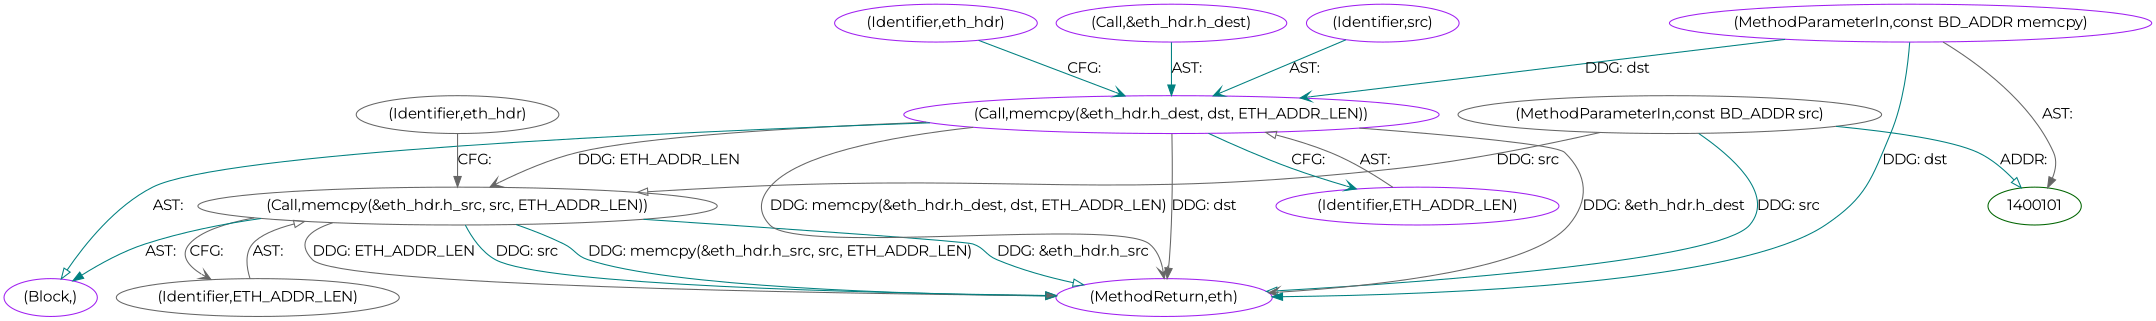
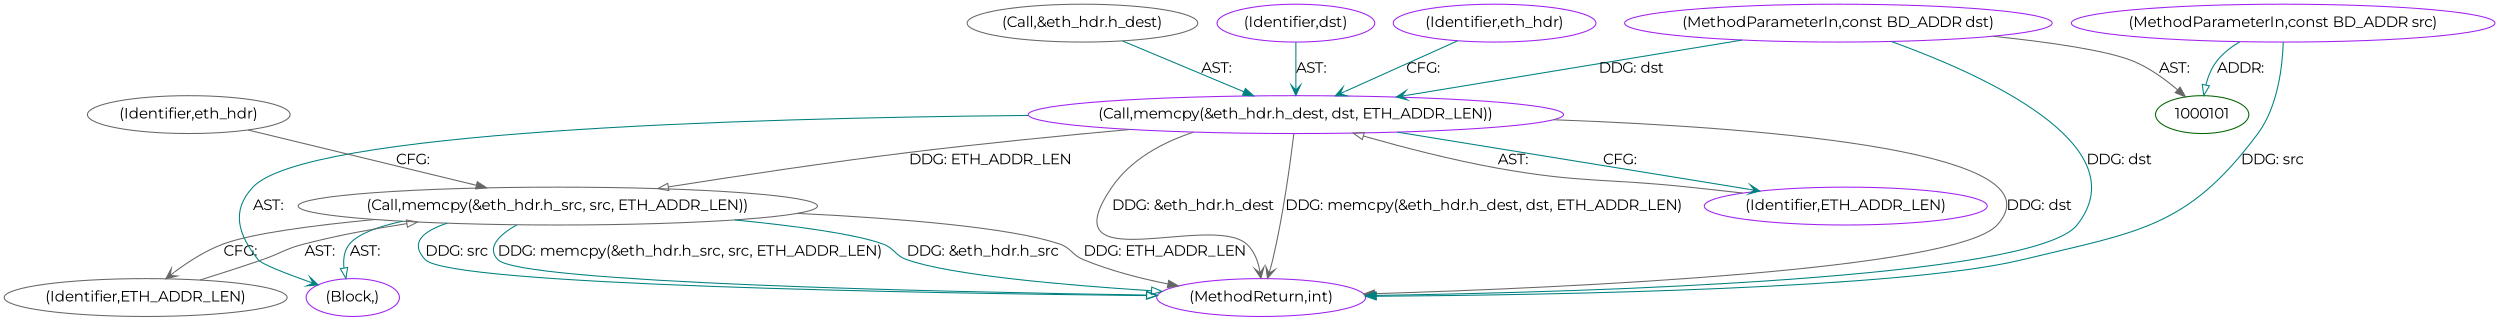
(1171, 23) -> (1082, 23)
(1383, 23) -> (1296, 23)
(1911, 23) -> (1838, 23)
(1670, 115) -> (2283, 23)
(634, 143) -> (898, 154)
(480, 145) -> (569, 130)
(1126, 185) -> none
(2035, 206) -> (2202, 115)
(168, 237) -> (354, 240)
(1164, 298) -> (1261, 298)
